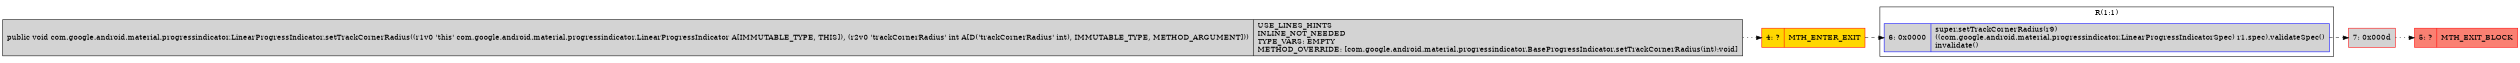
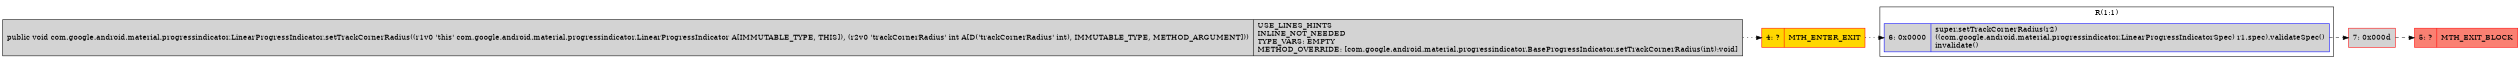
(1996, 30) -> (1996, 30)
(1872, 38) -> (1872, 38)
(2402, 38) -> (2402, 38)
